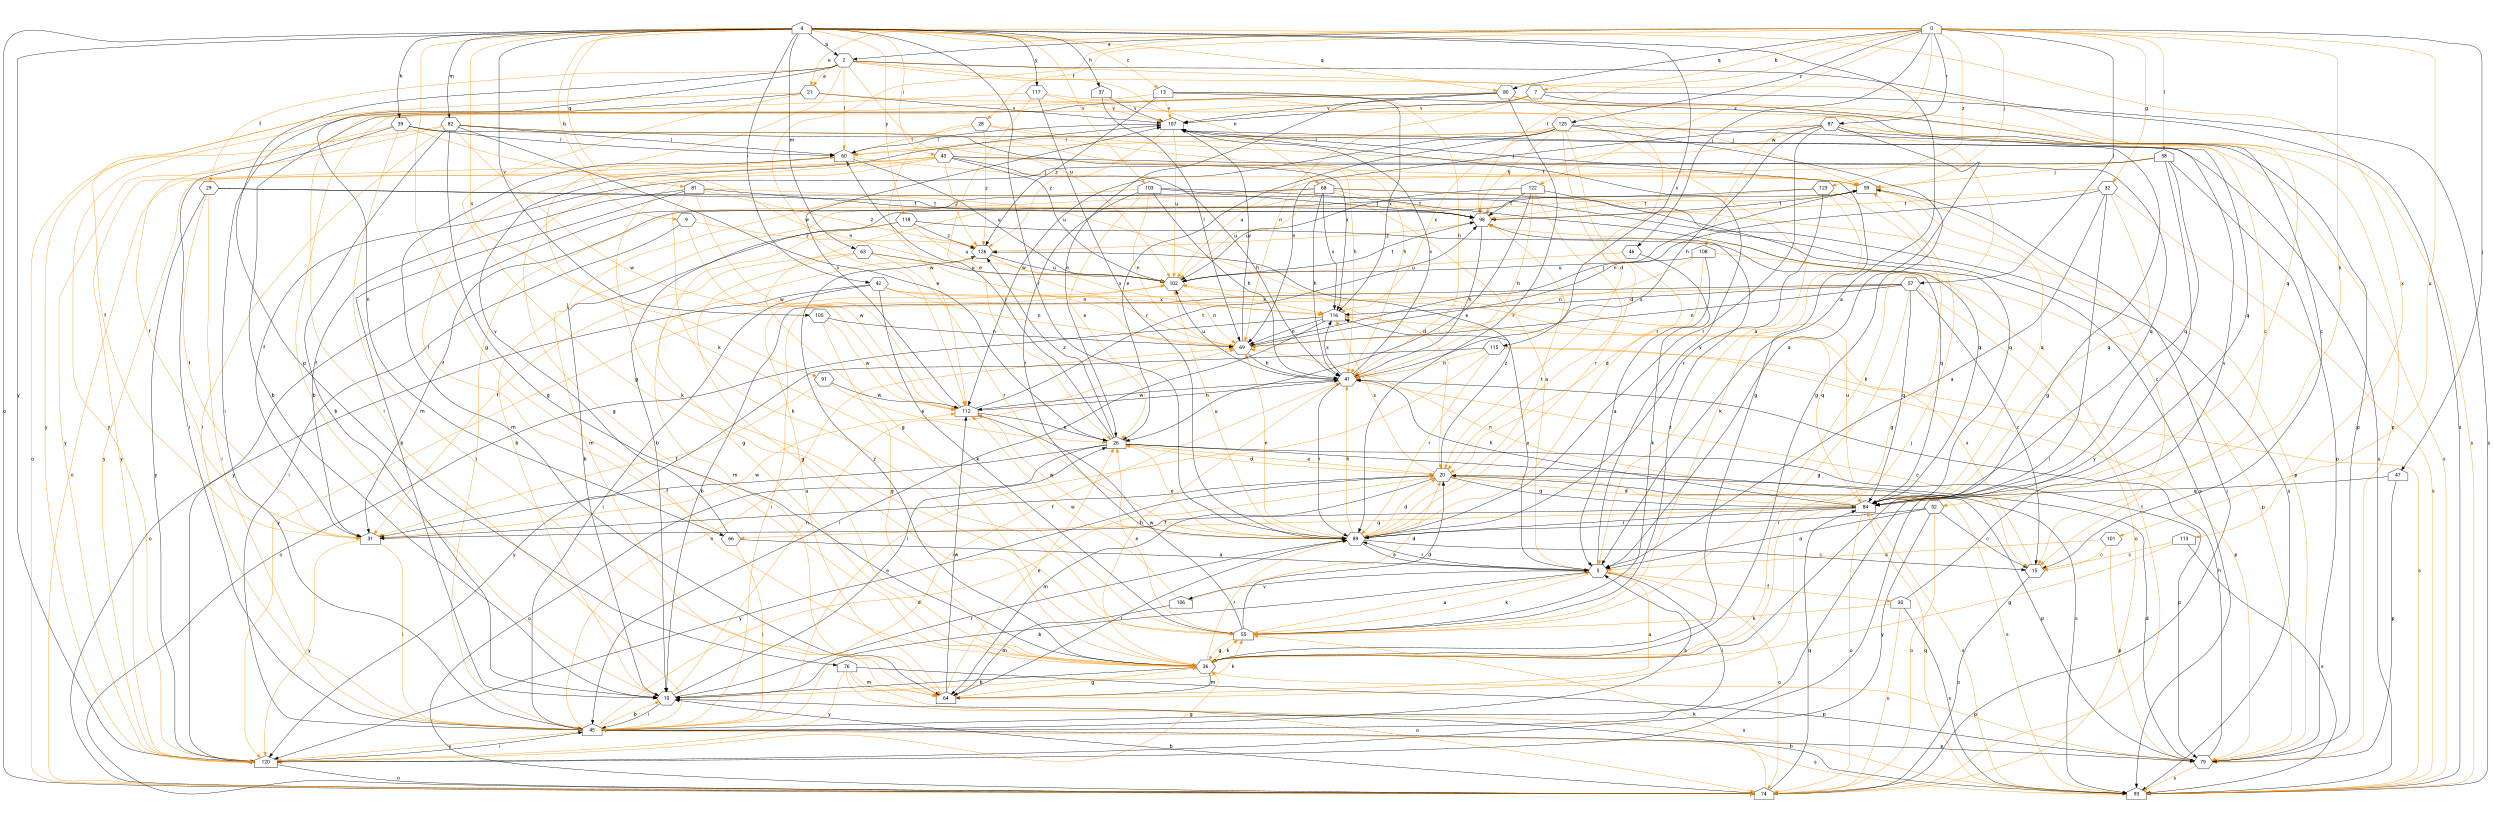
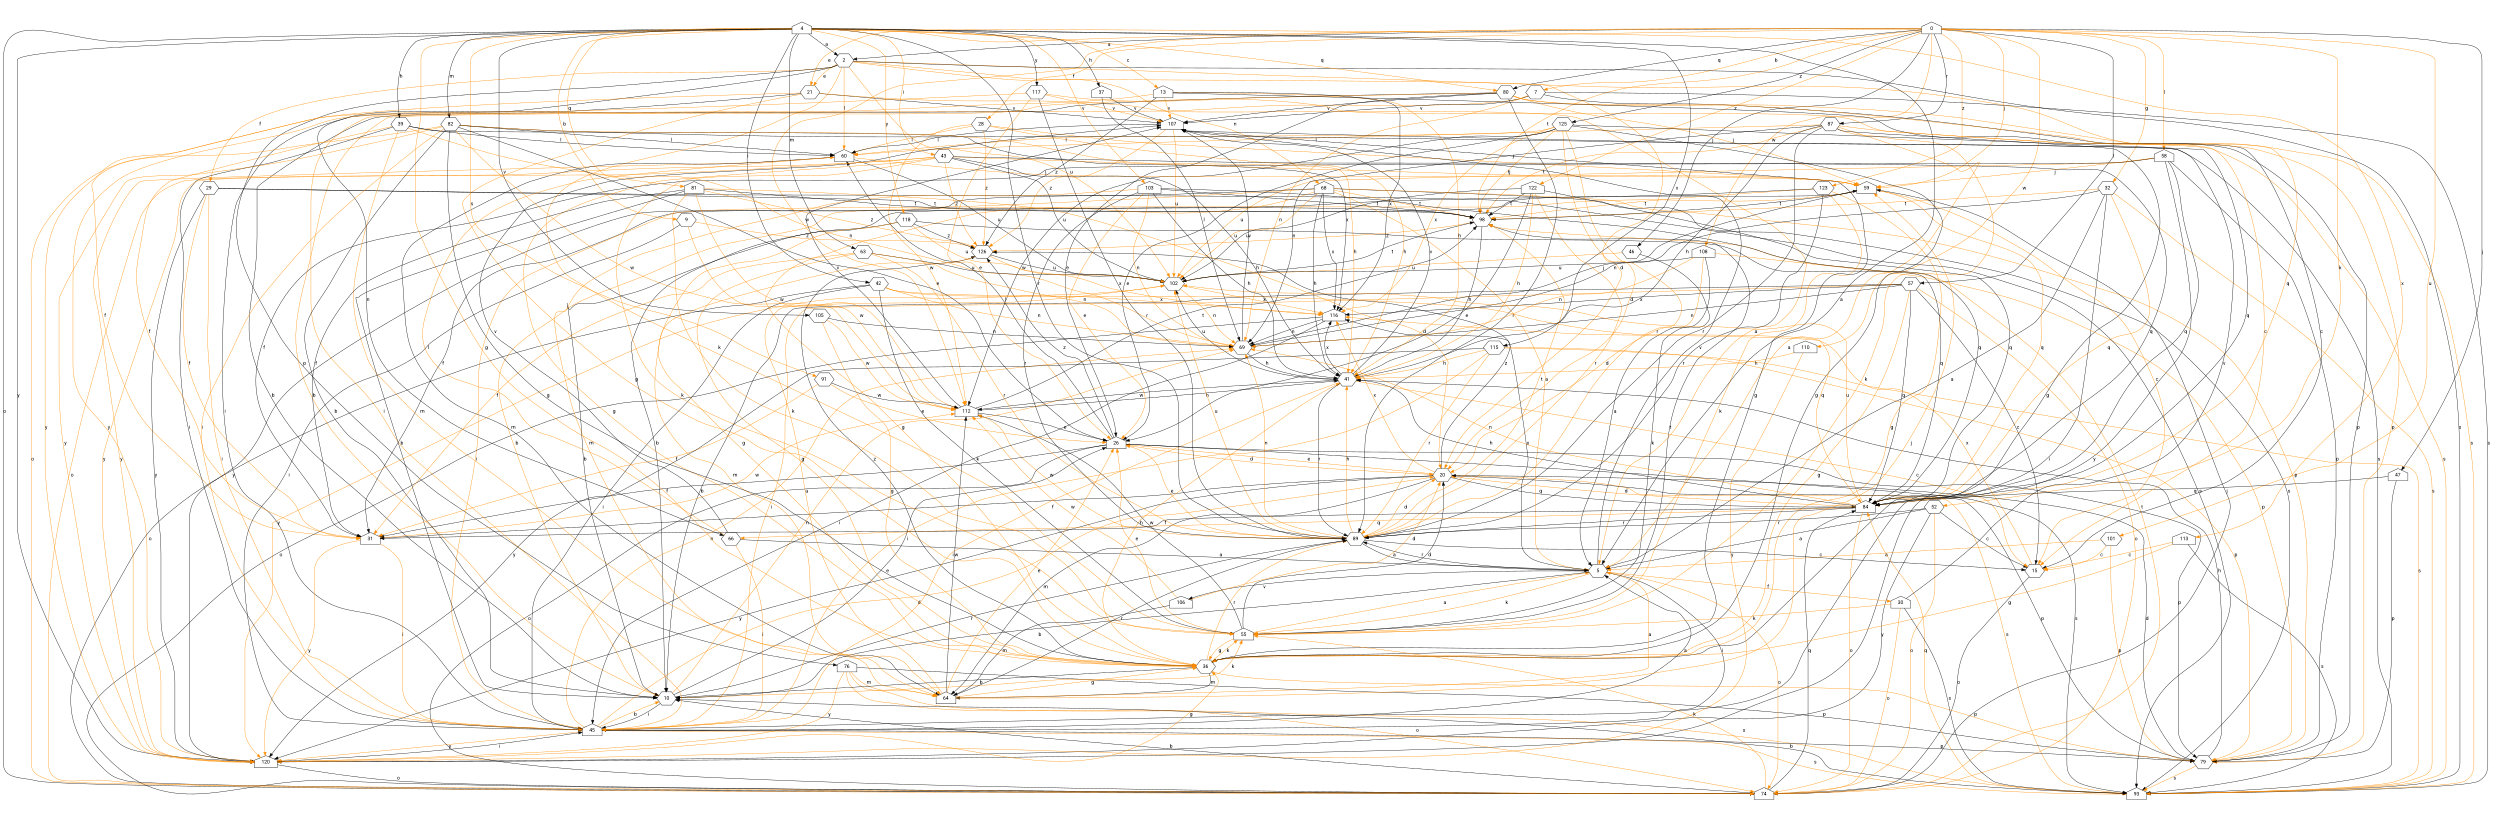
(1849, 317) -> (1849, 317)
none -> (1805, 348)
(1975, 695) -> none
